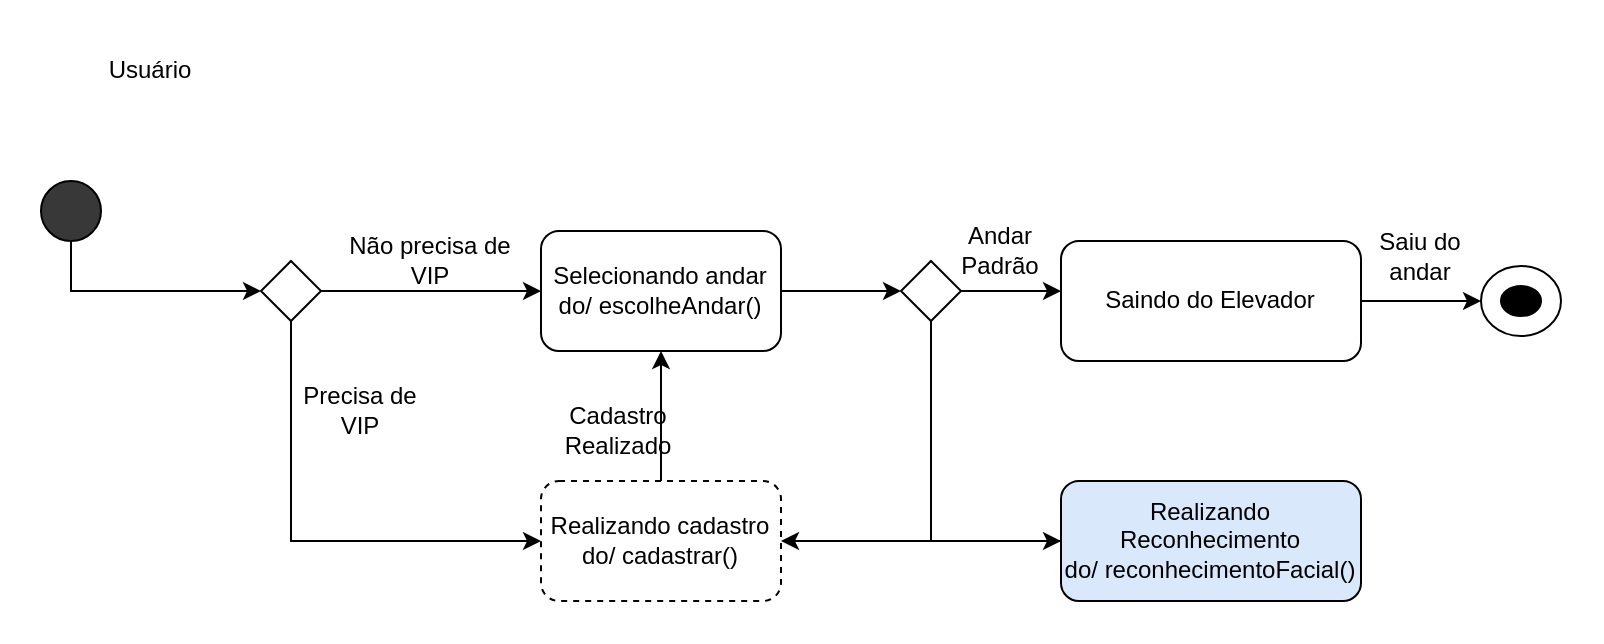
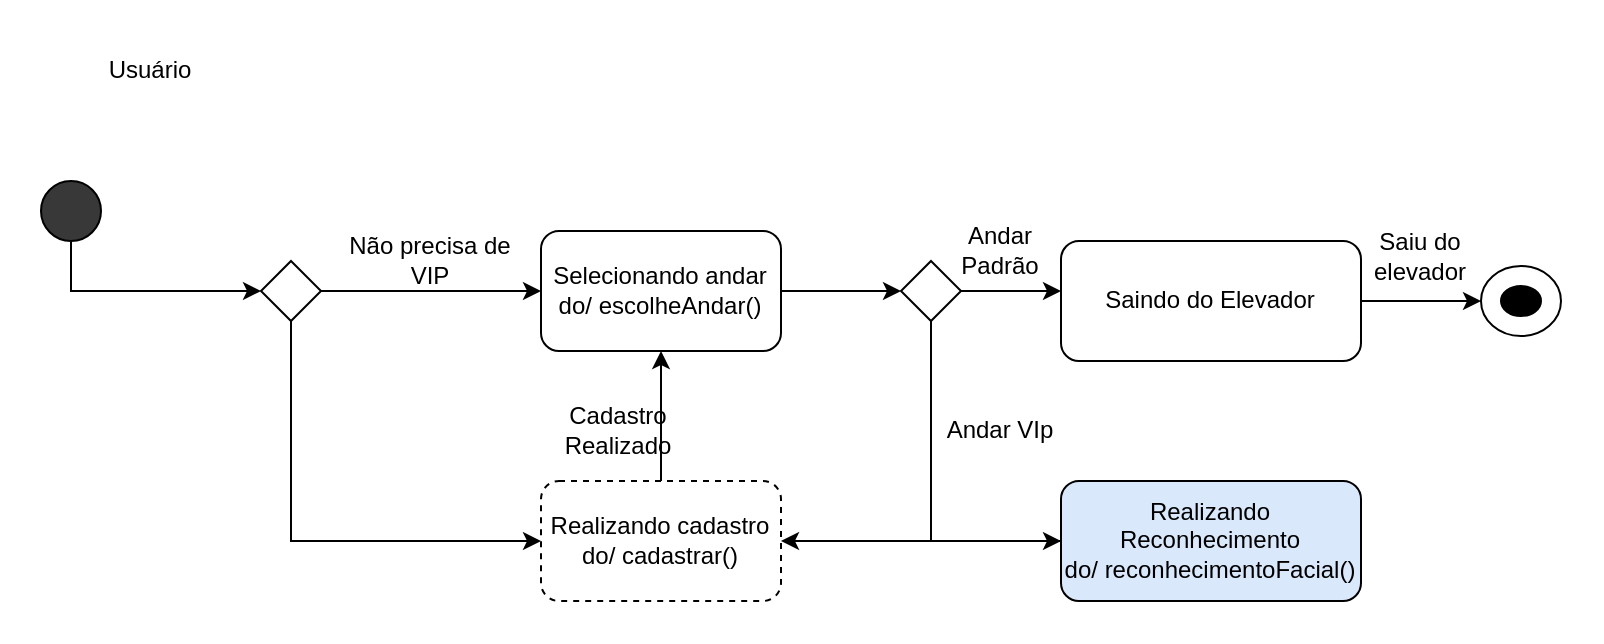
(1421, 257) -> (1421, 257)
(361, 411) -> none
none -> (1001, 431)
